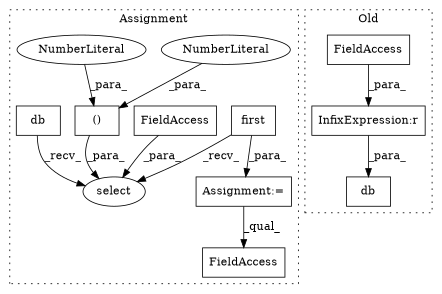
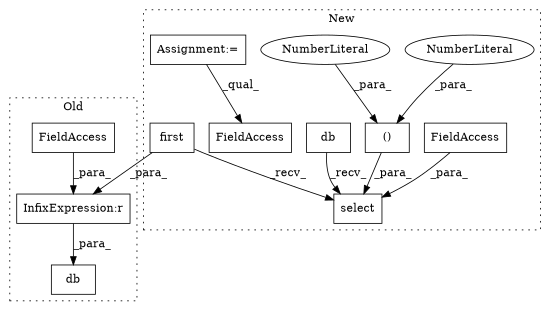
(154, 19) -> (342, 19)
(249, 152) -> (126, 171)
(114, 192) -> (358, 209)
